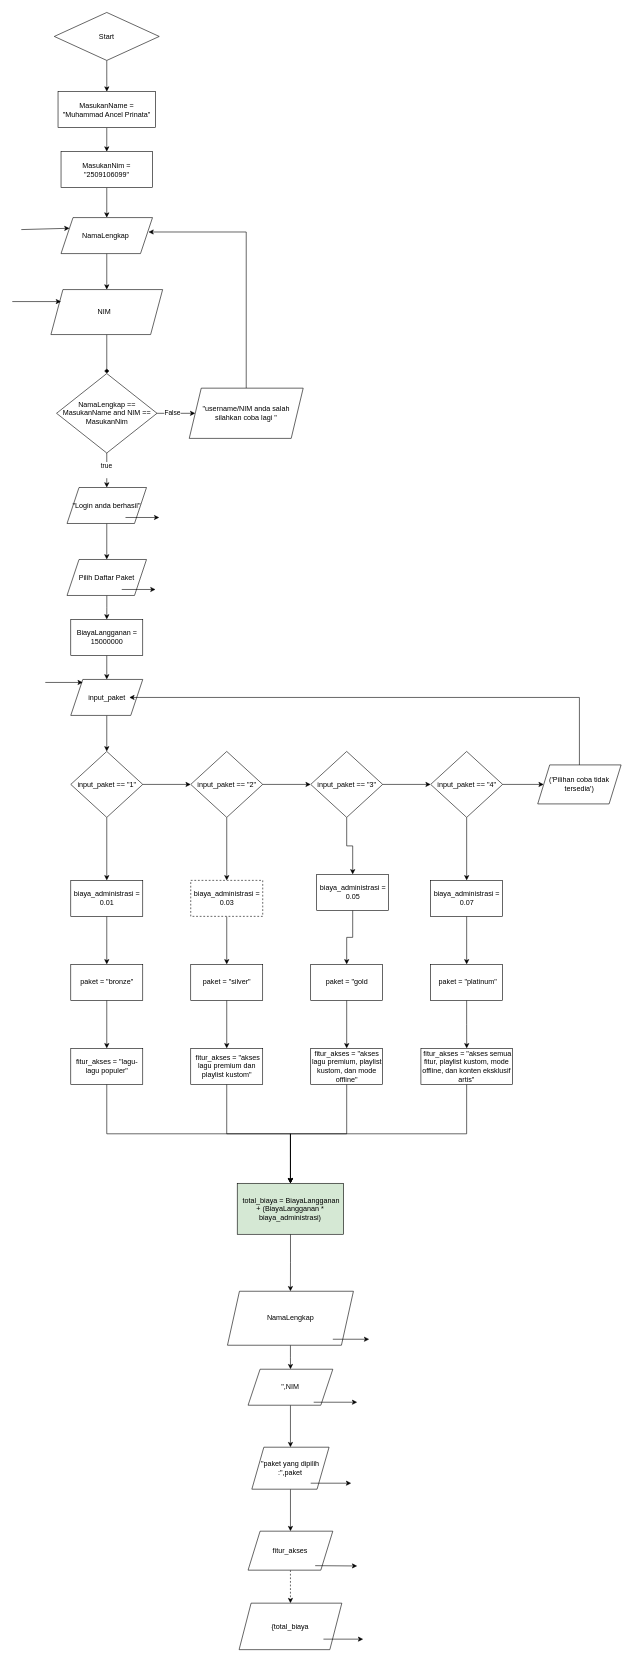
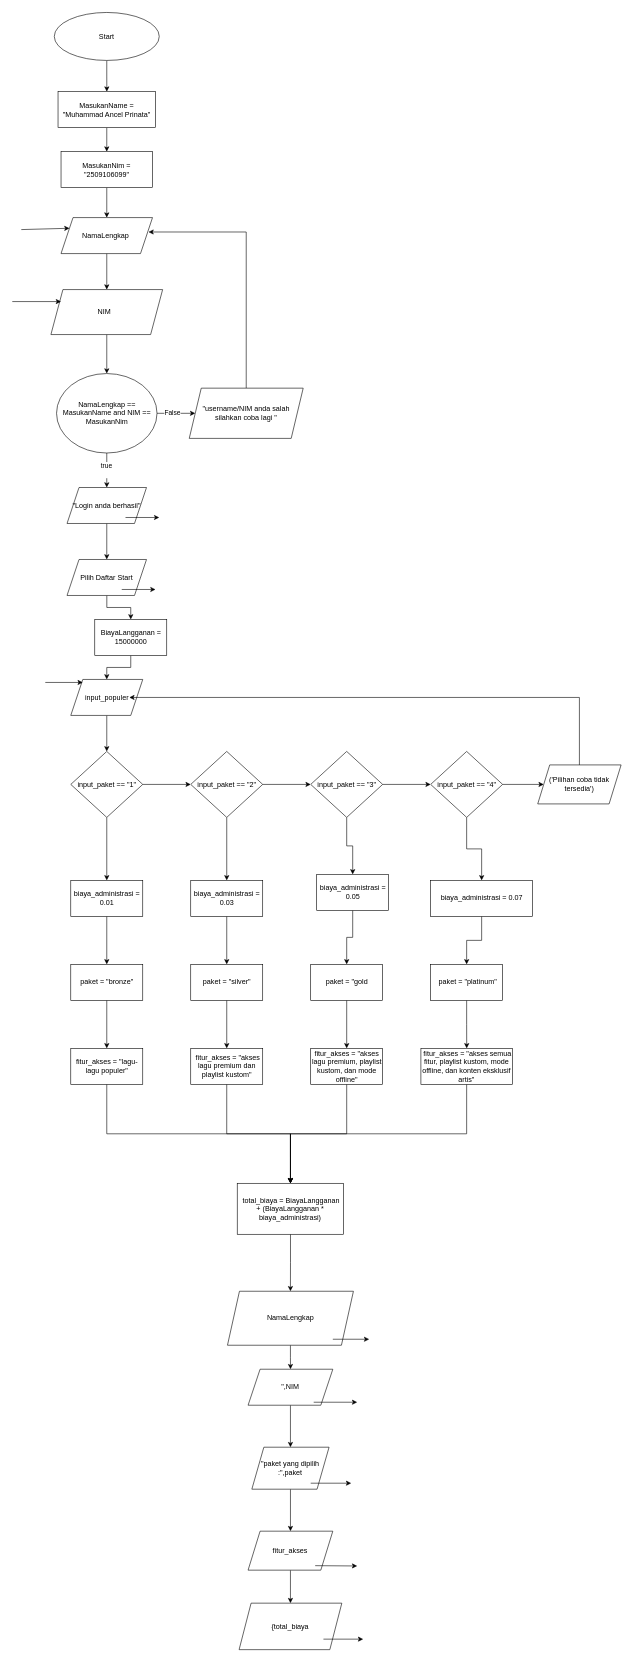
(107, 36) -> (107, 36)
(107, 367) -> (107, 368)
(107, 413) -> (107, 413)
(107, 578) -> (107, 578)
(107, 638) -> (131, 638)
(107, 698) -> (107, 698)
(227, 899) -> (227, 899)
(467, 899) -> (482, 899)
(291, 1209) -> (291, 1209)
(291, 1585) -> (291, 1585)
